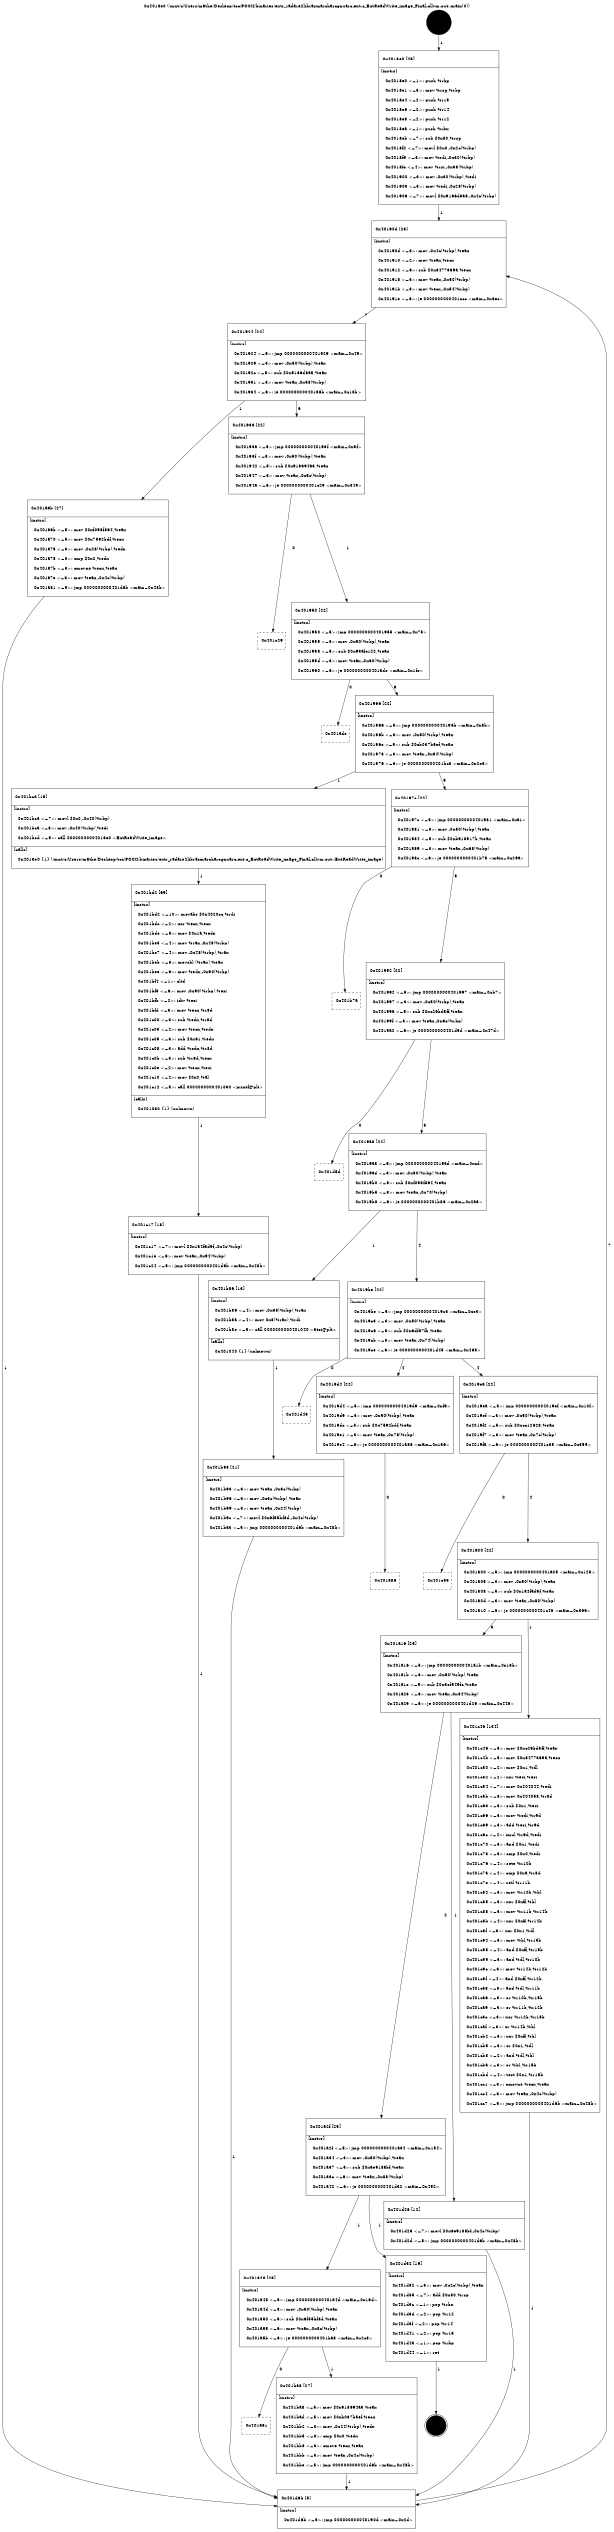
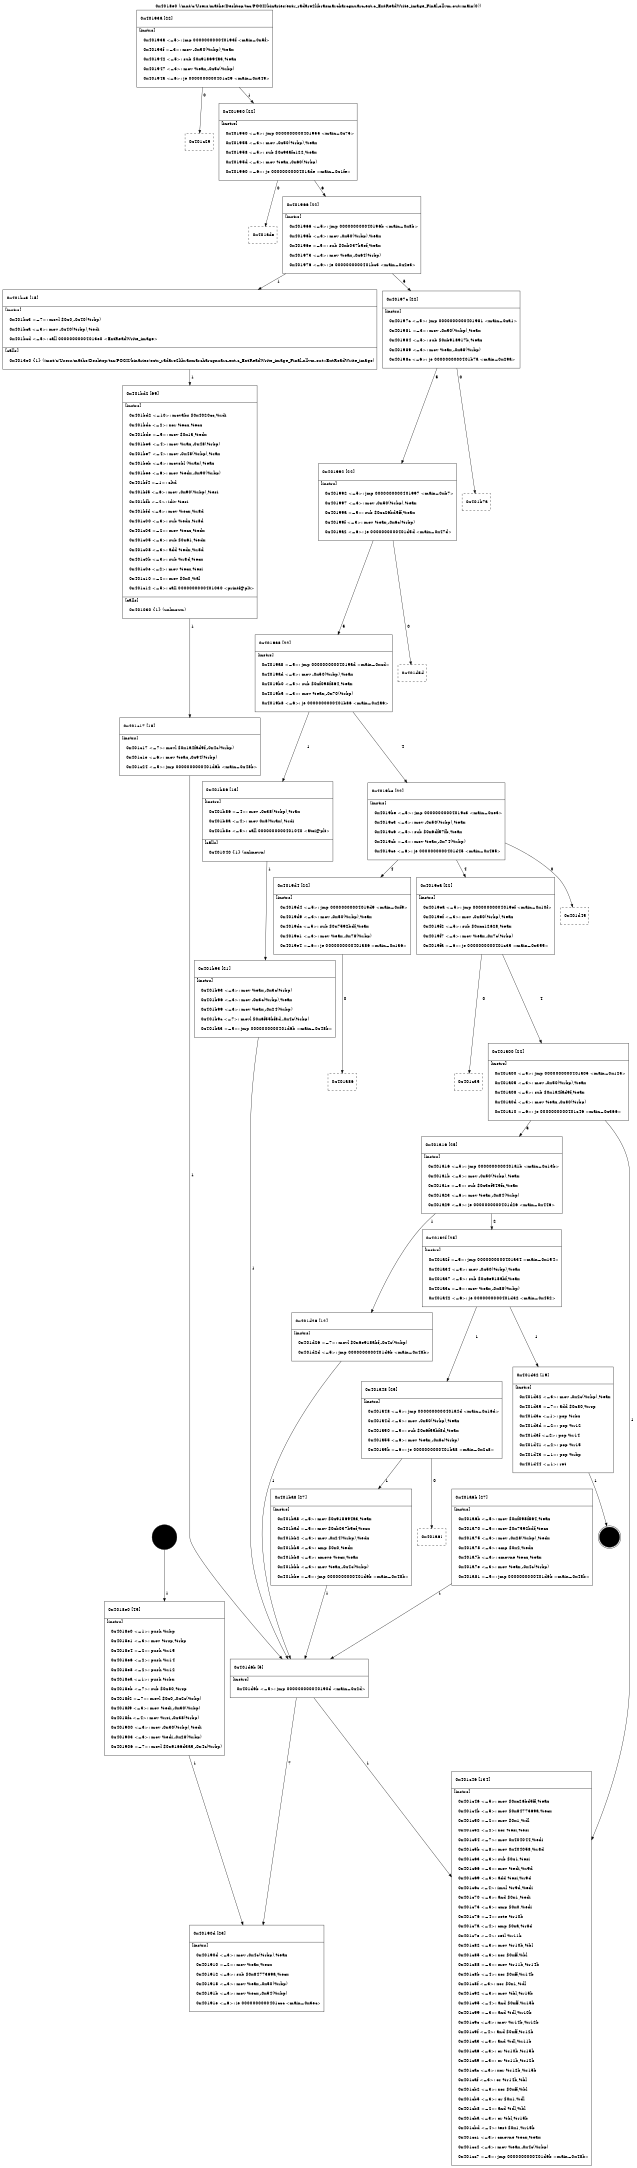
(297, 362) -> none
(530, 2343) -> (382, 1786)
